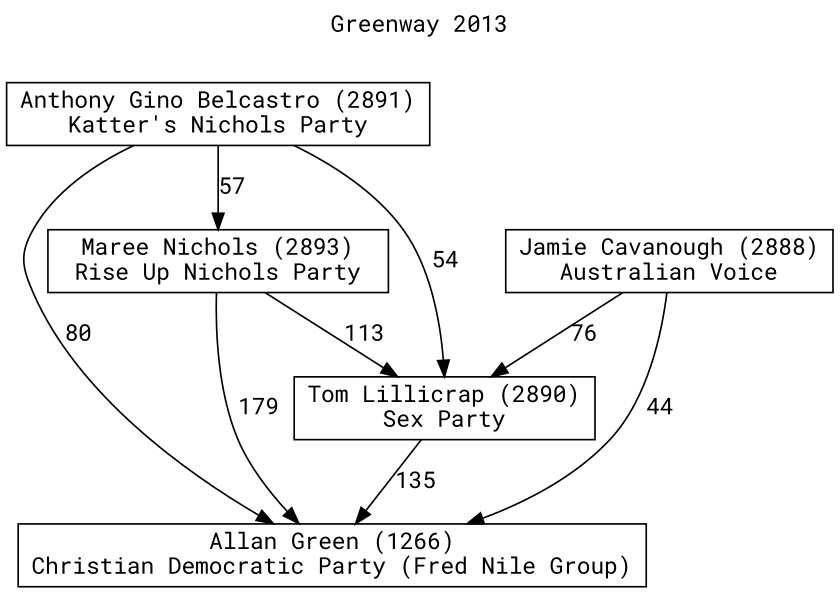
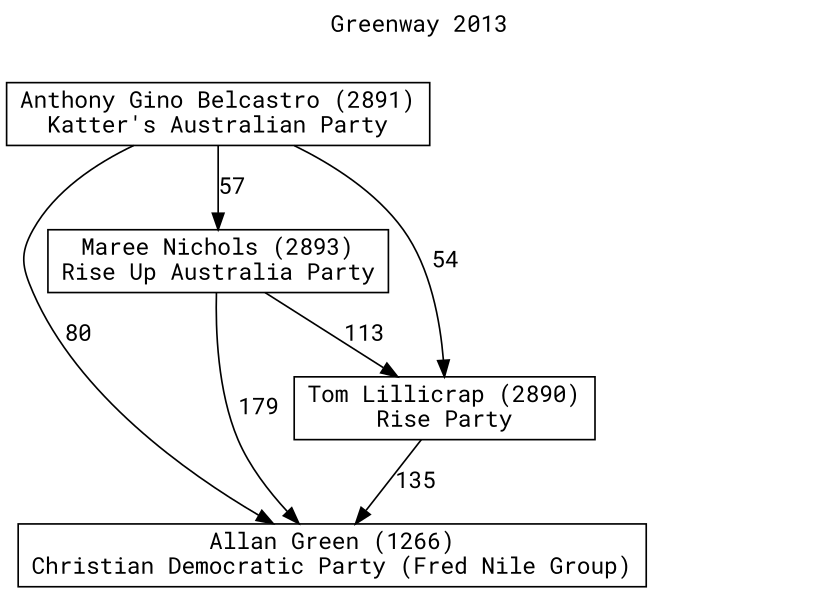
(218, 114) -> (218, 114)
(218, 261) -> (218, 261)
(669, 261) -> none
(445, 408) -> (445, 408)
